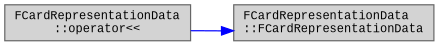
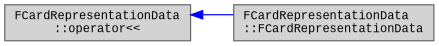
(206, 31) -> (218, 15)
